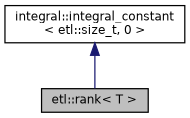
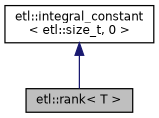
(95, 24) -> (79, 24)
